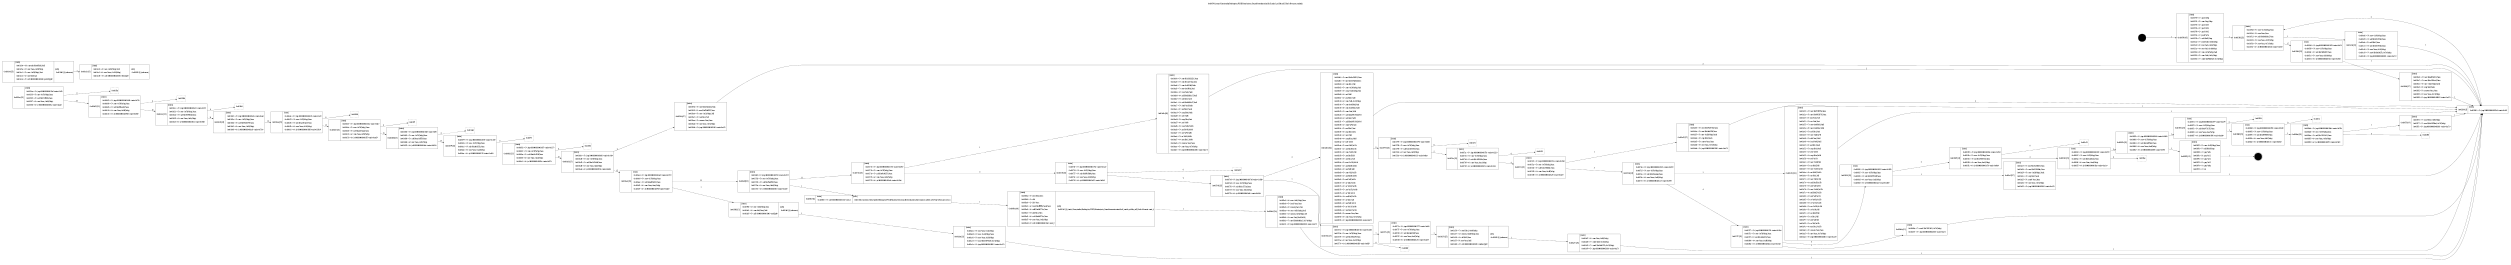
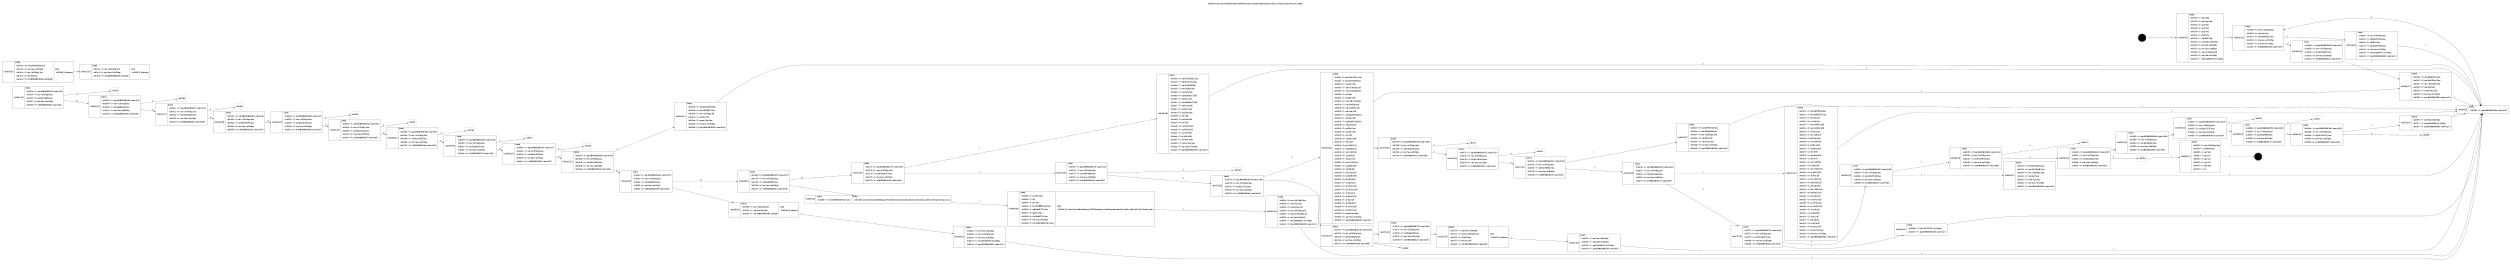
(1913, 102) -> (1884, 92)
none -> (499, 150)
(2174, 150) -> (2162, 158)
